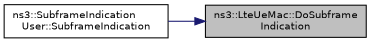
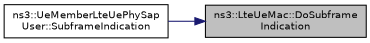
(86, 21) -> (86, 21)
